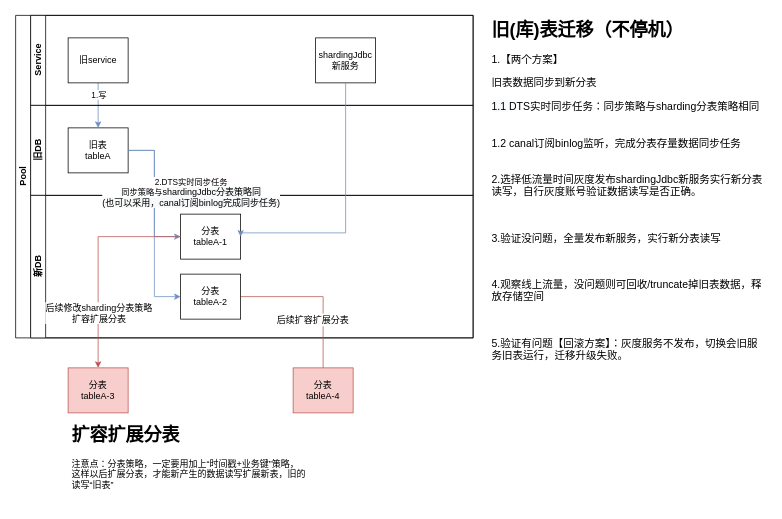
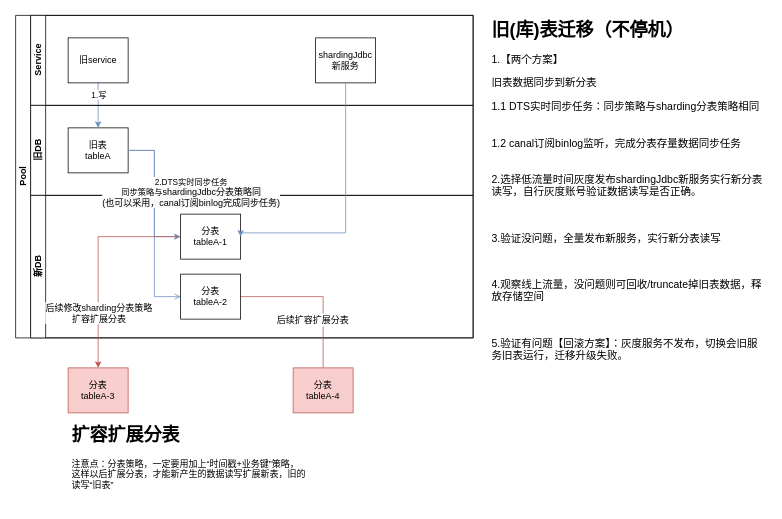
(174, 297) -> (175, 297)
